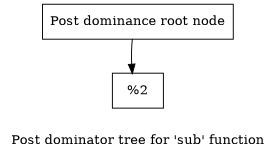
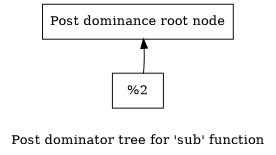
(132, 52) -> (144, 61)
